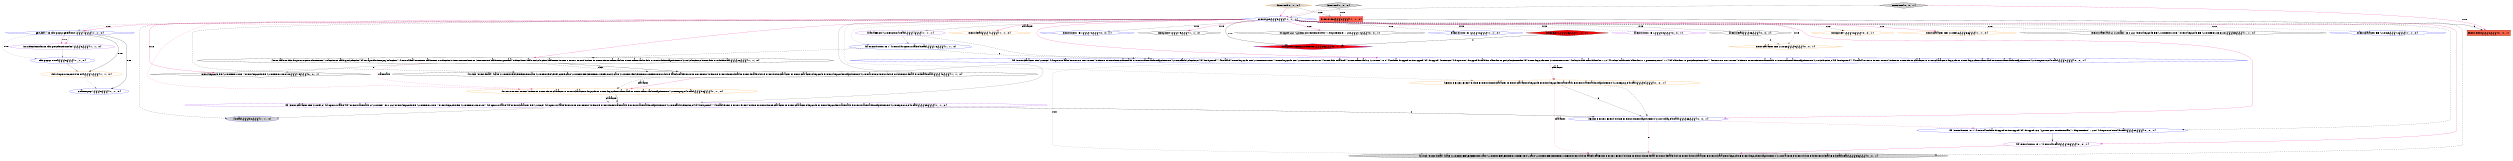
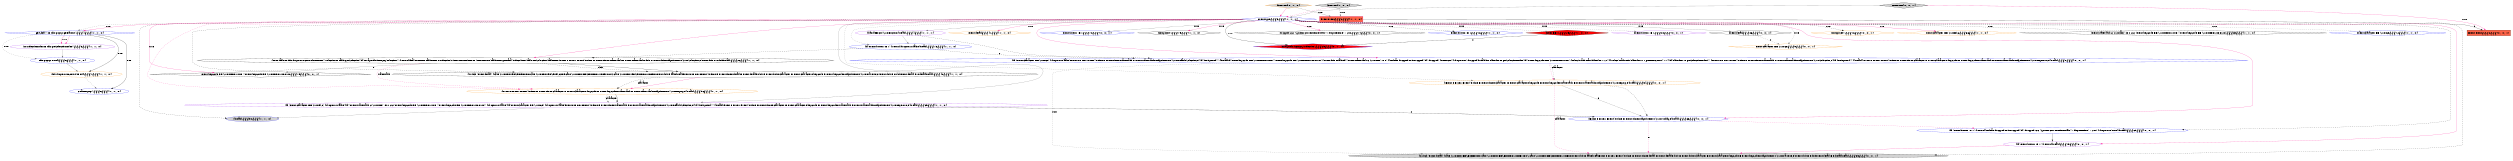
(1027, 26) -> (1030, 26)
